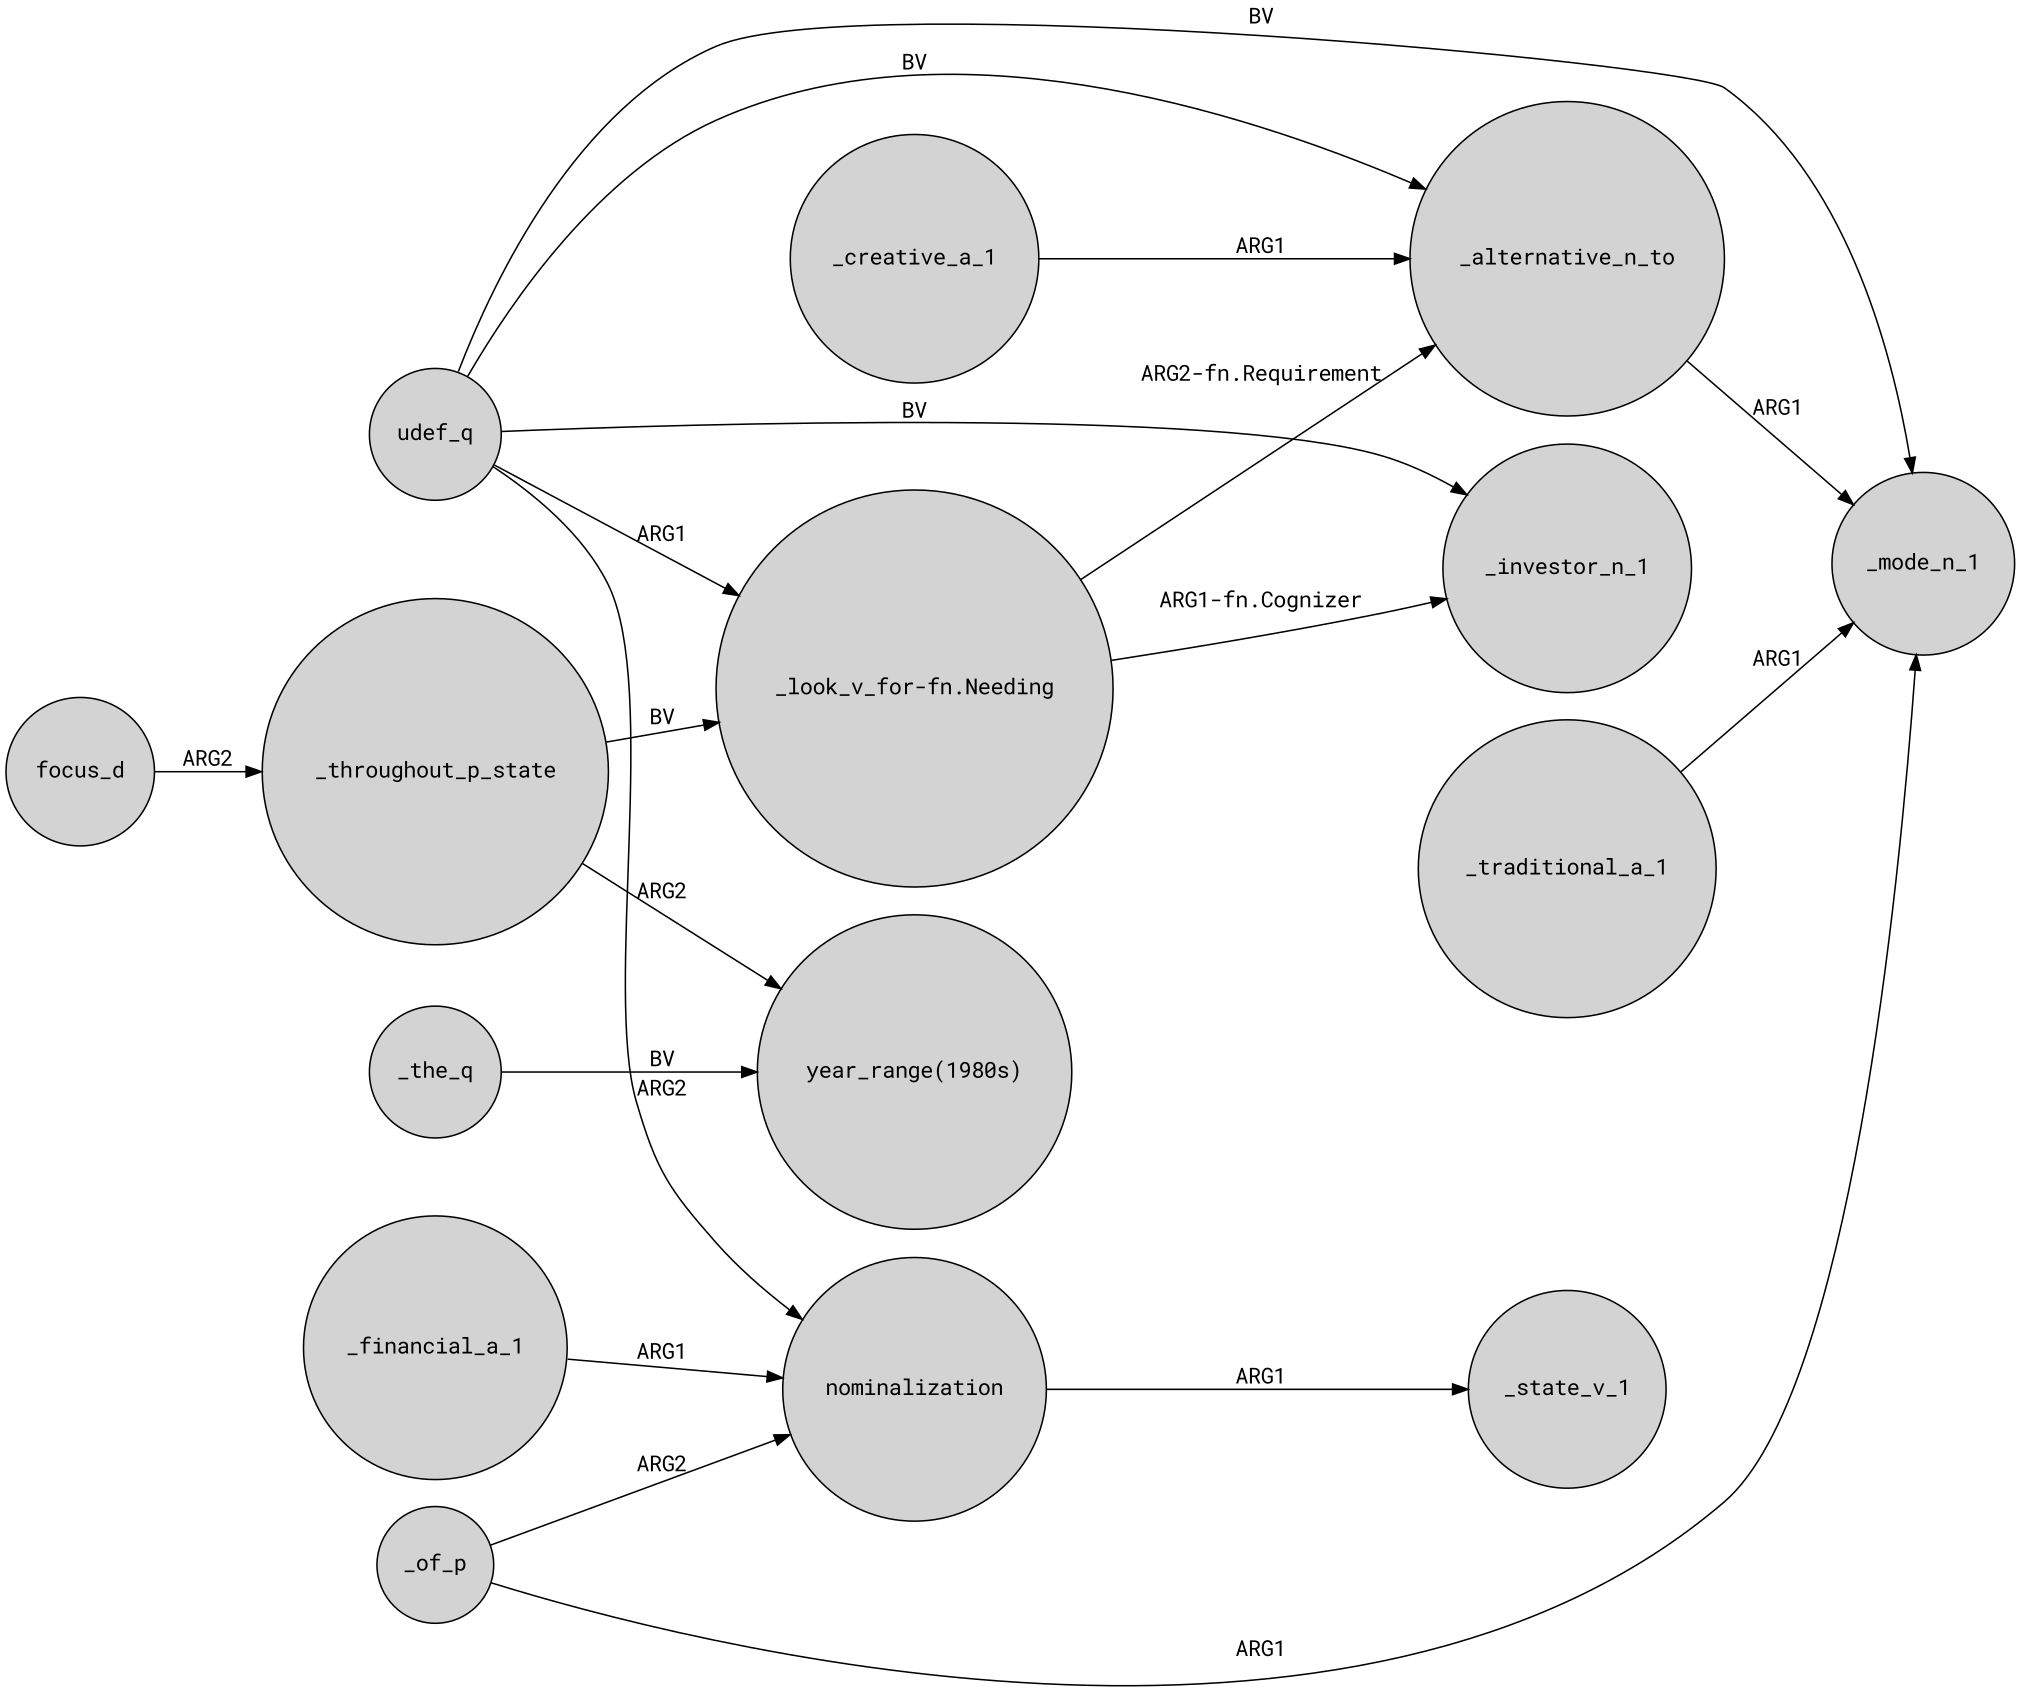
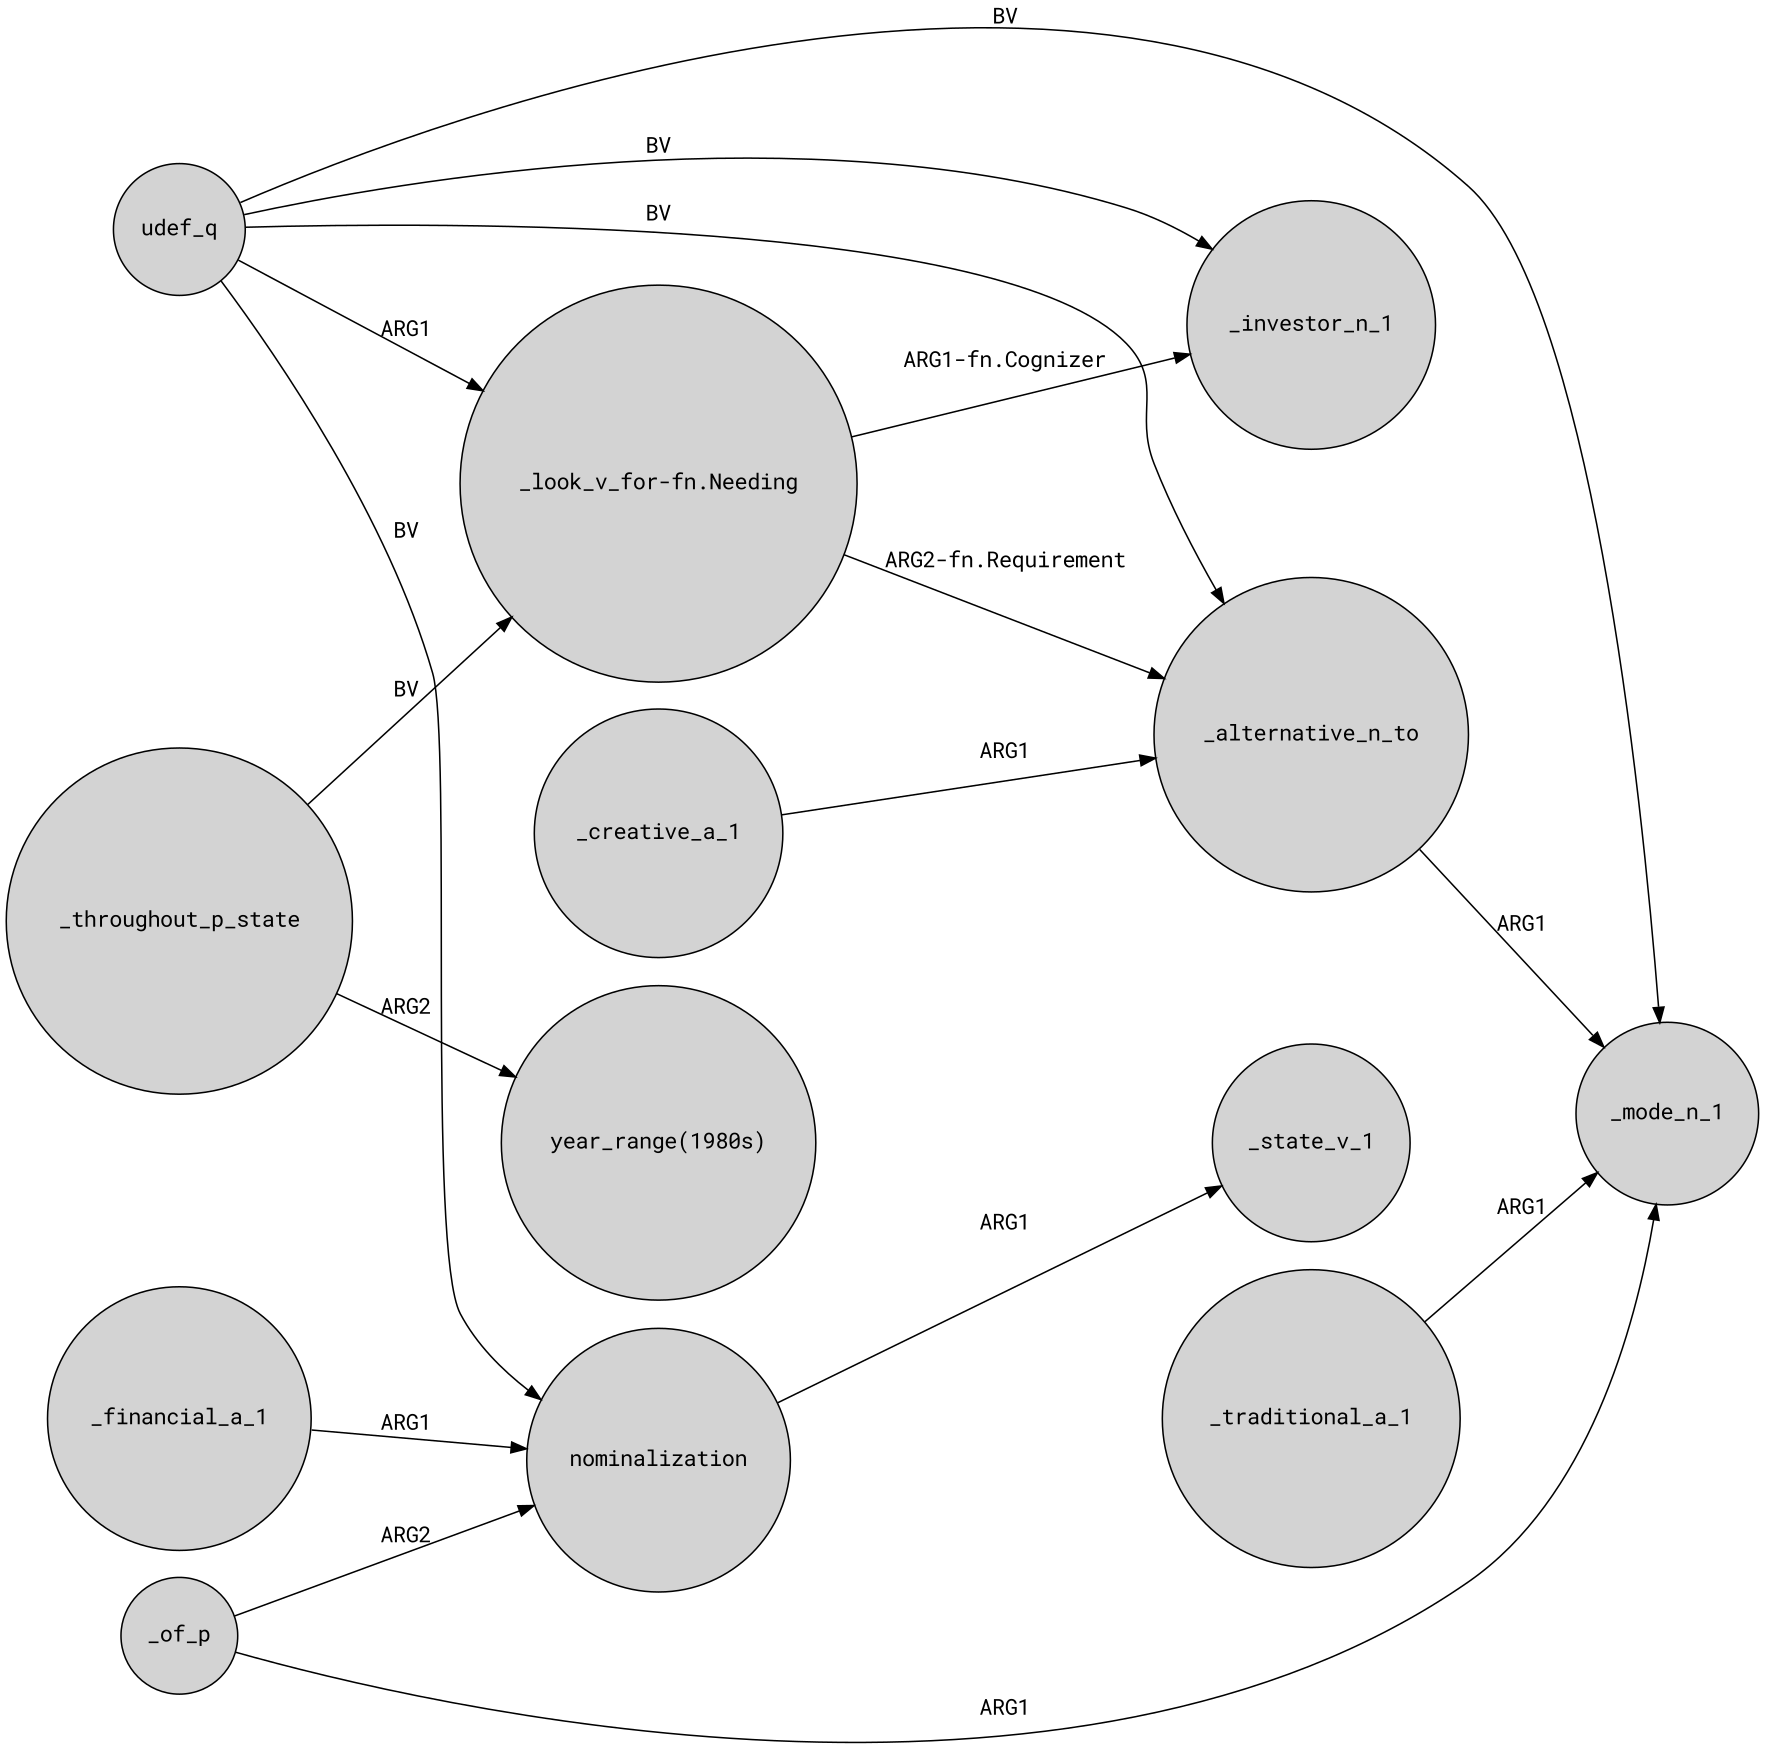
(80, 772) -> none
(435, 1072) -> none
(662, 1090) -> (406, 532)
